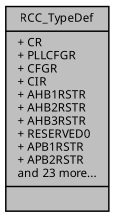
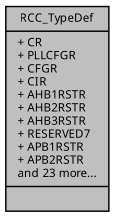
(54, 134) -> (54, 134)
